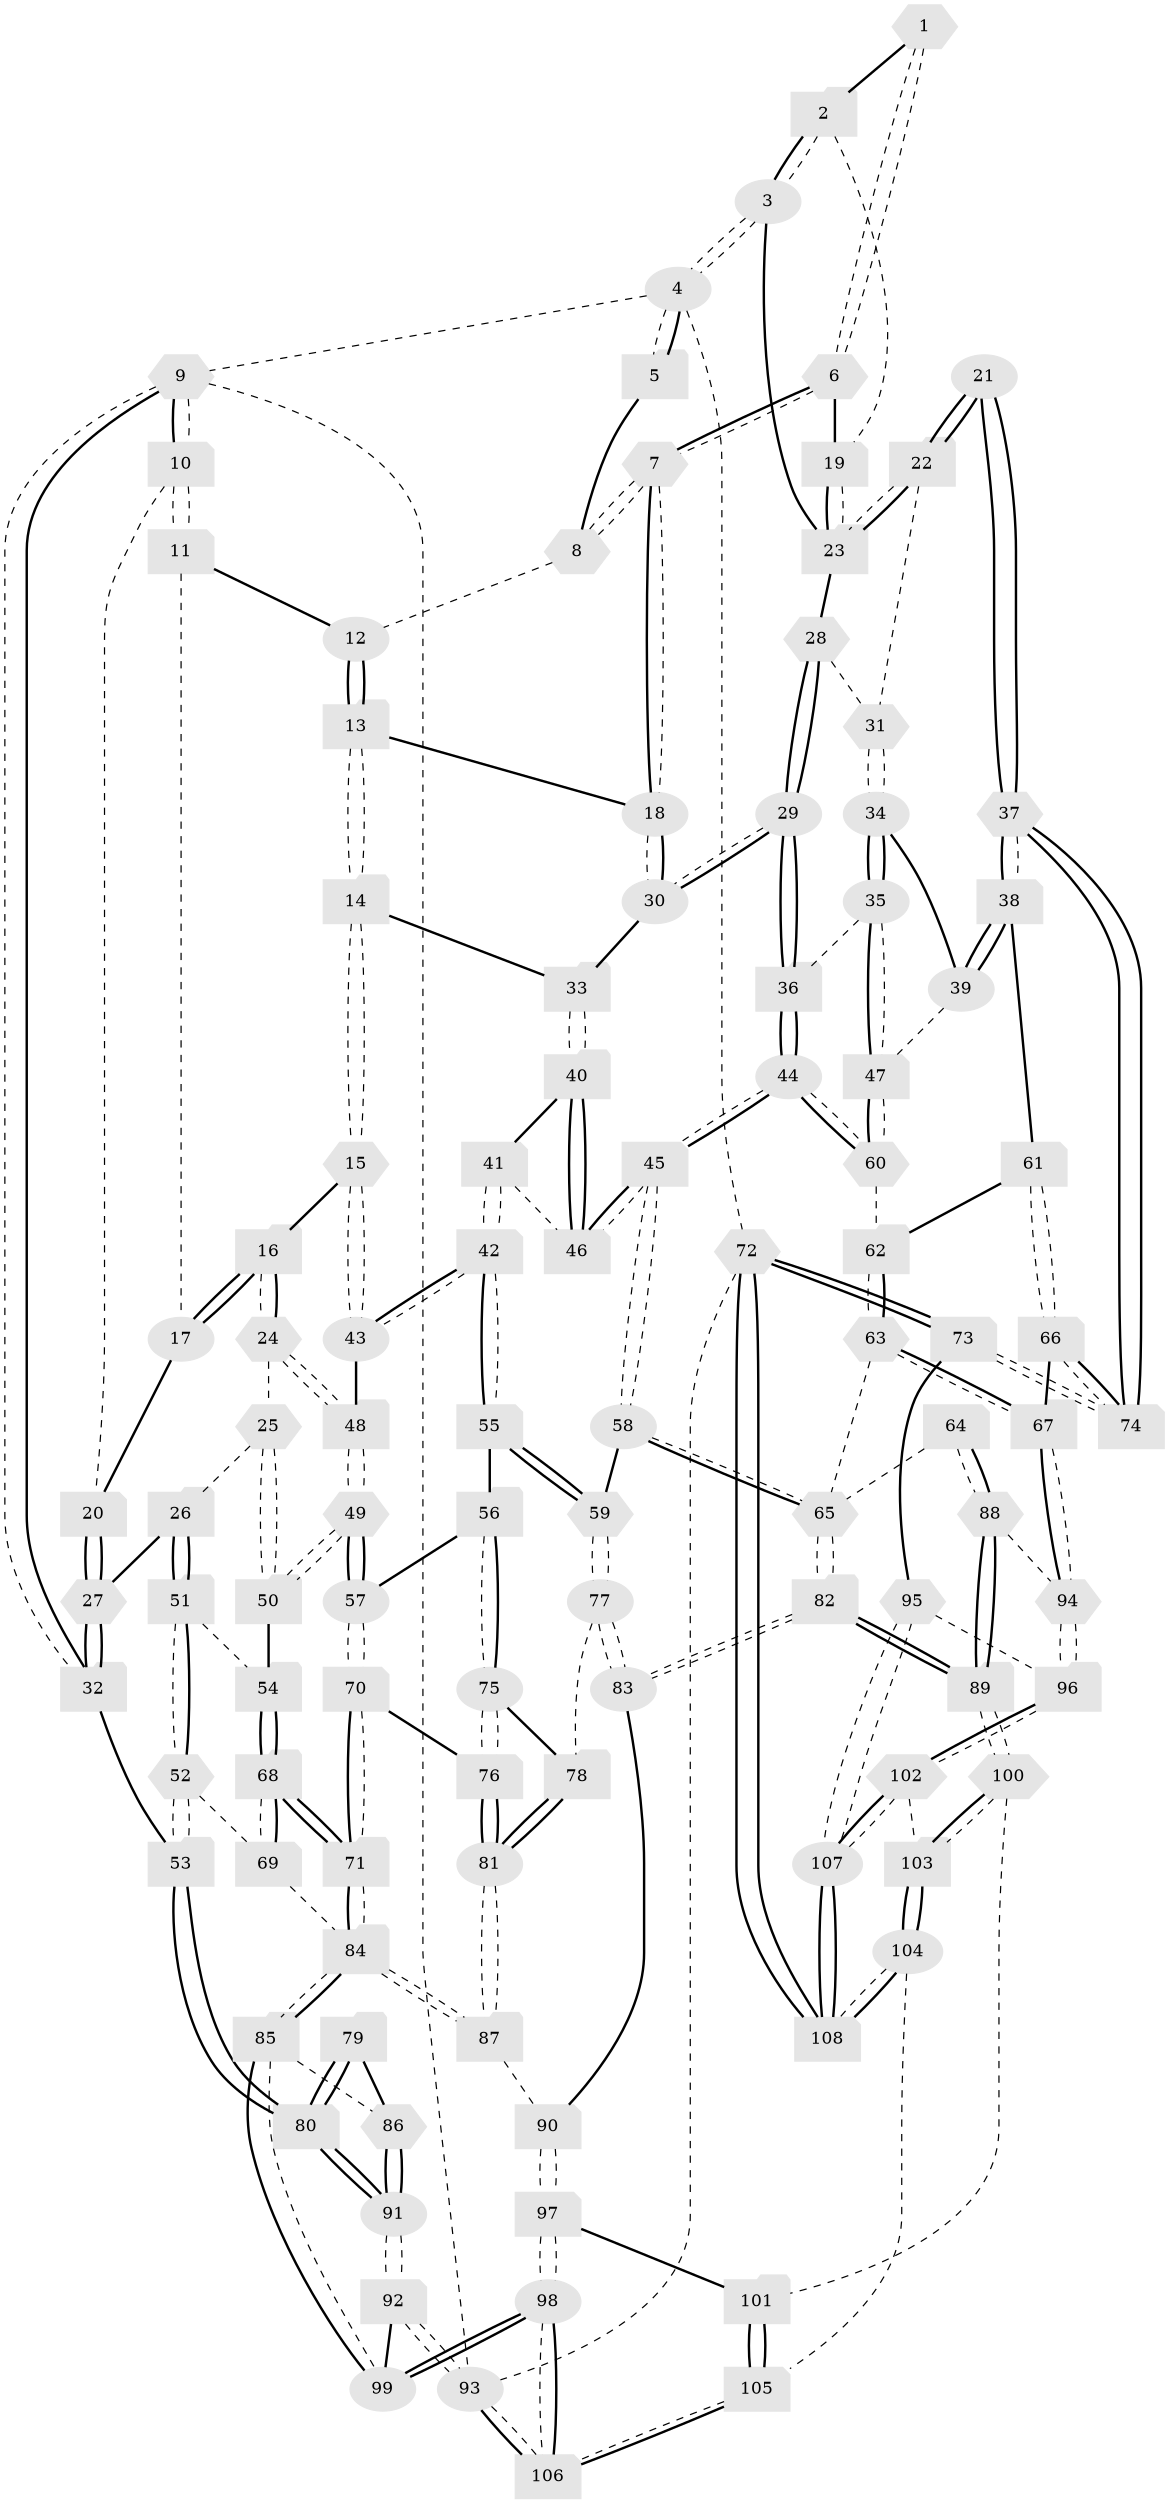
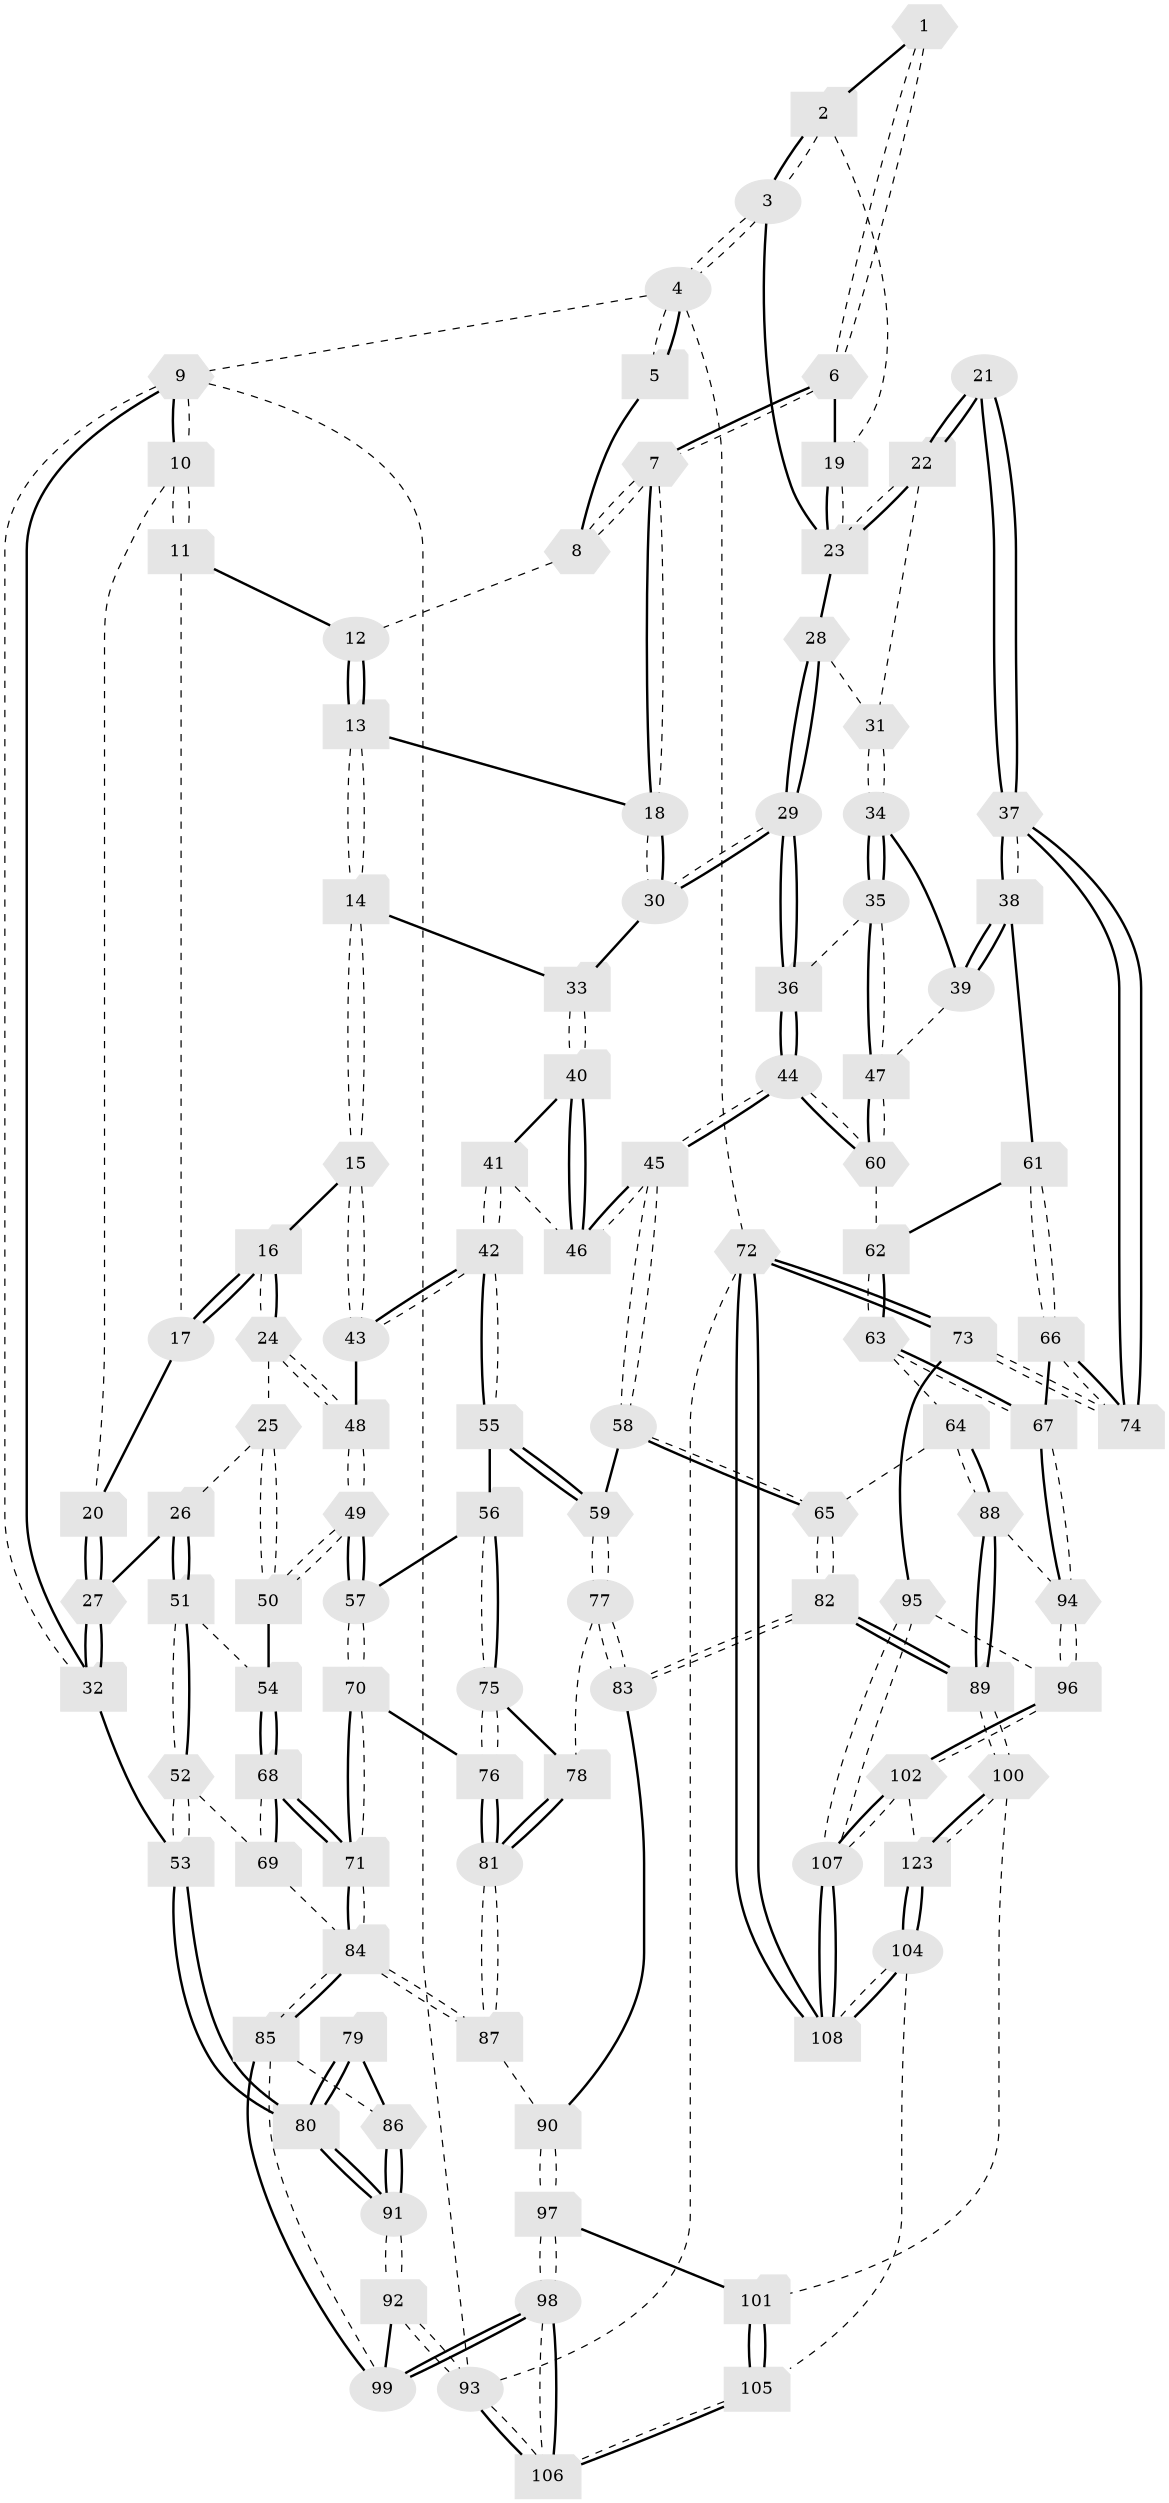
(851, 1427) -> (915, 1382)
(918, 1864) -> (918, 1864)
